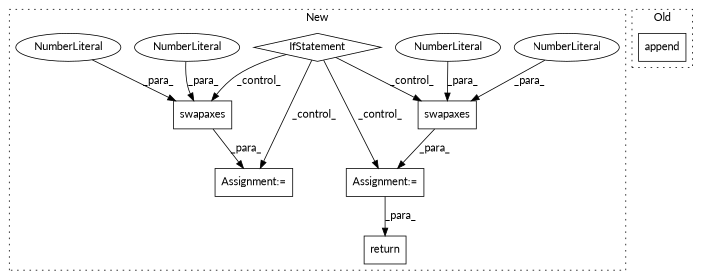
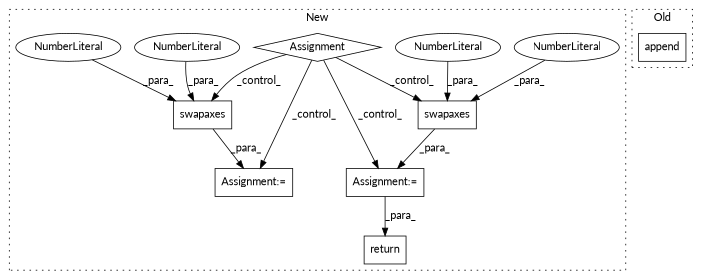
(318, 47) -> (318, 47)
